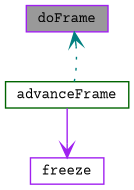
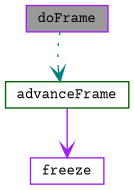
(76, 64) -> (58, 50)
